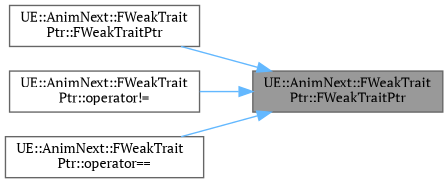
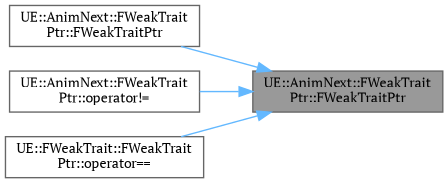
(105, 157) -> (105, 157)
